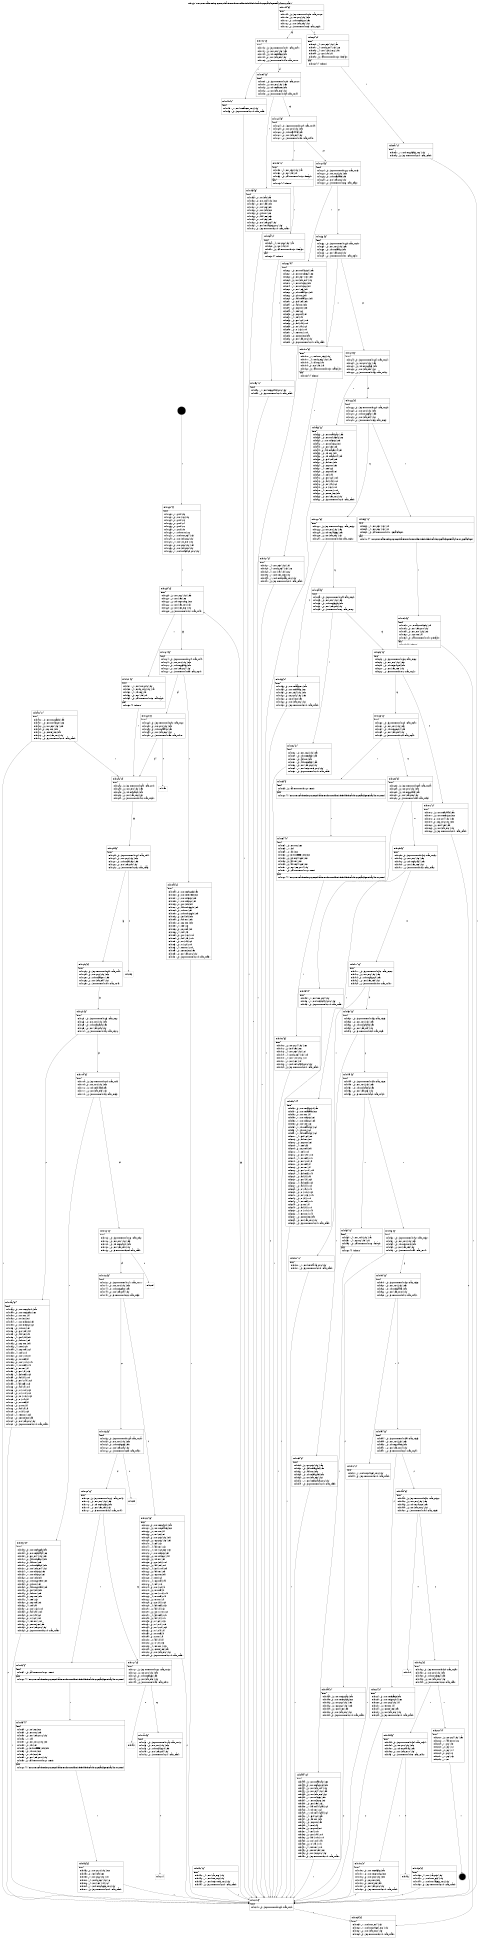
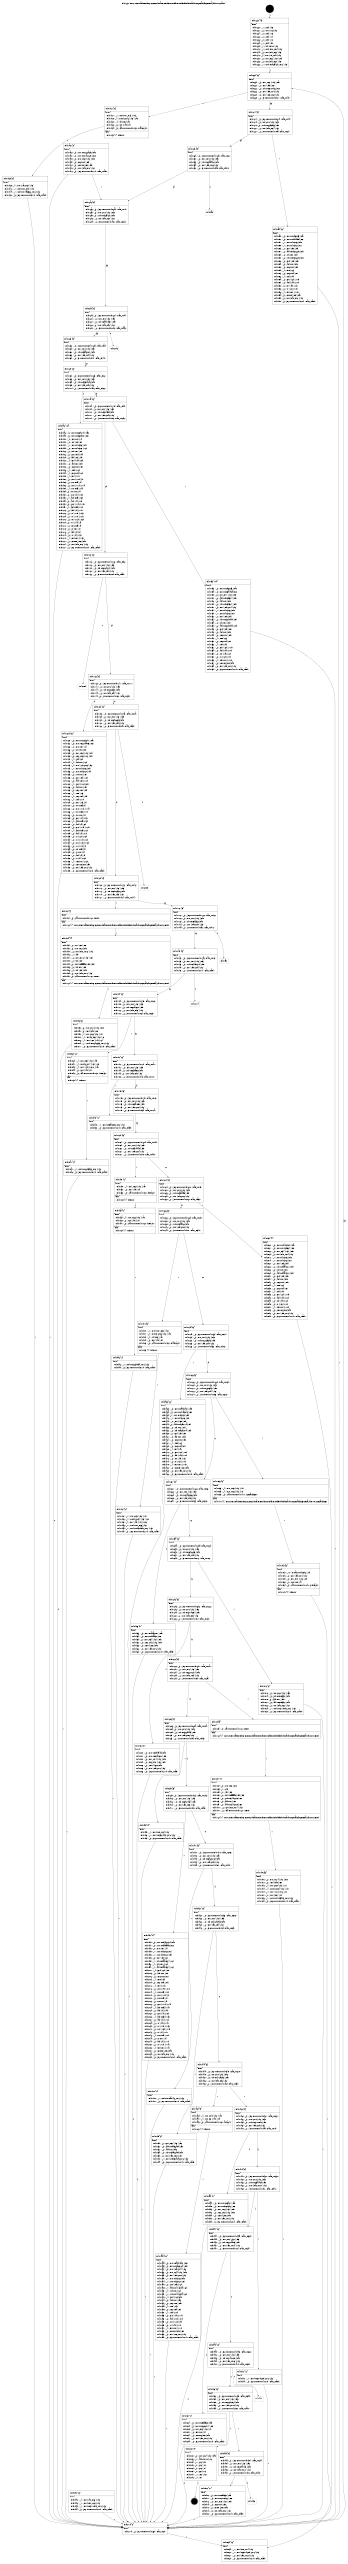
(268, 210) -> none
(135, 742) -> (63, 143)
none -> (173, 985)
